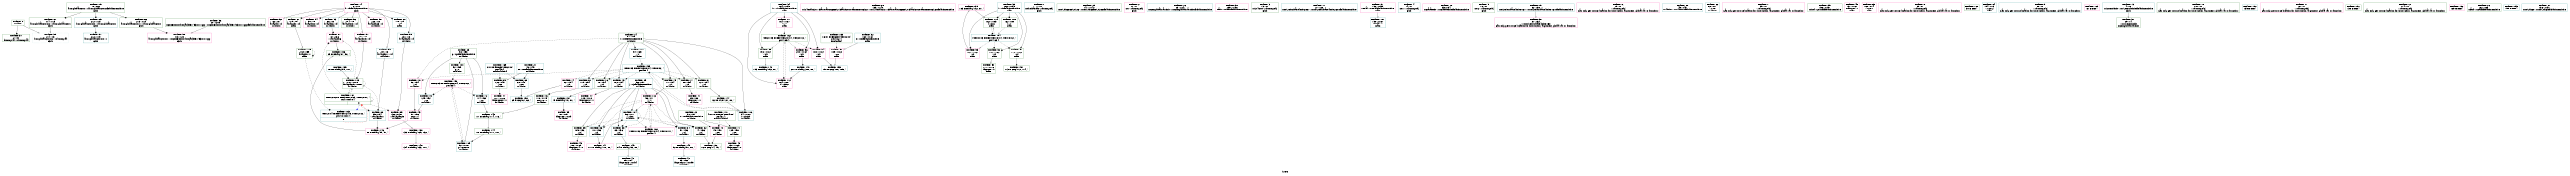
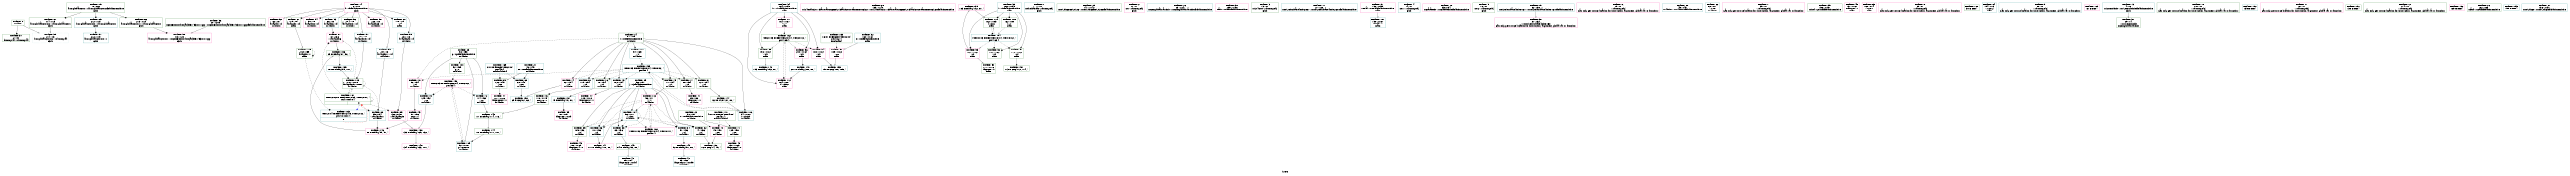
(363, 38) -> (363, 38)
none -> (594, 57)
none -> (339, 60)
(992, 60) -> (980, 60)
(421, 107) -> (425, 116)
